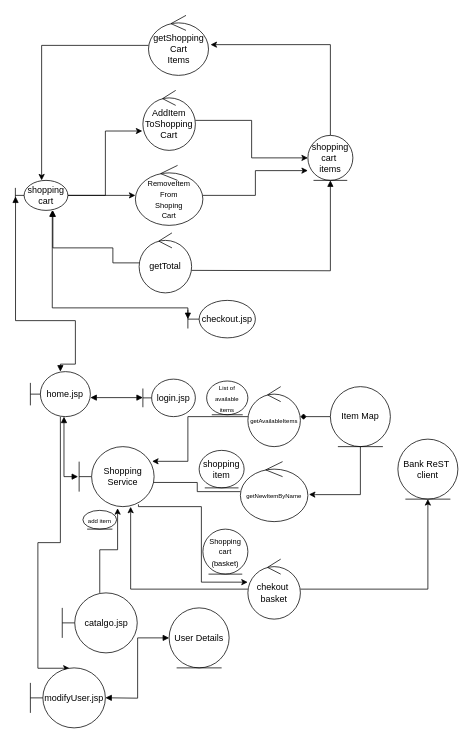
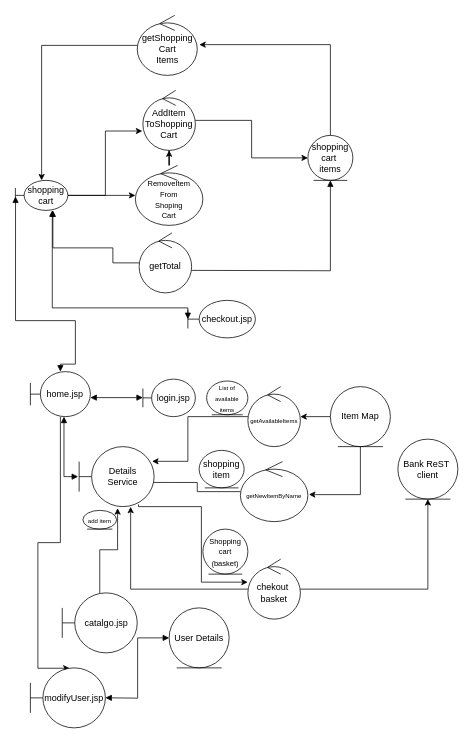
(179, 45) -> (167, 45)
(255, 186) -> (169, 155)
(307, 417) -> (307, 417)
(123, 477) -> (123, 477)
